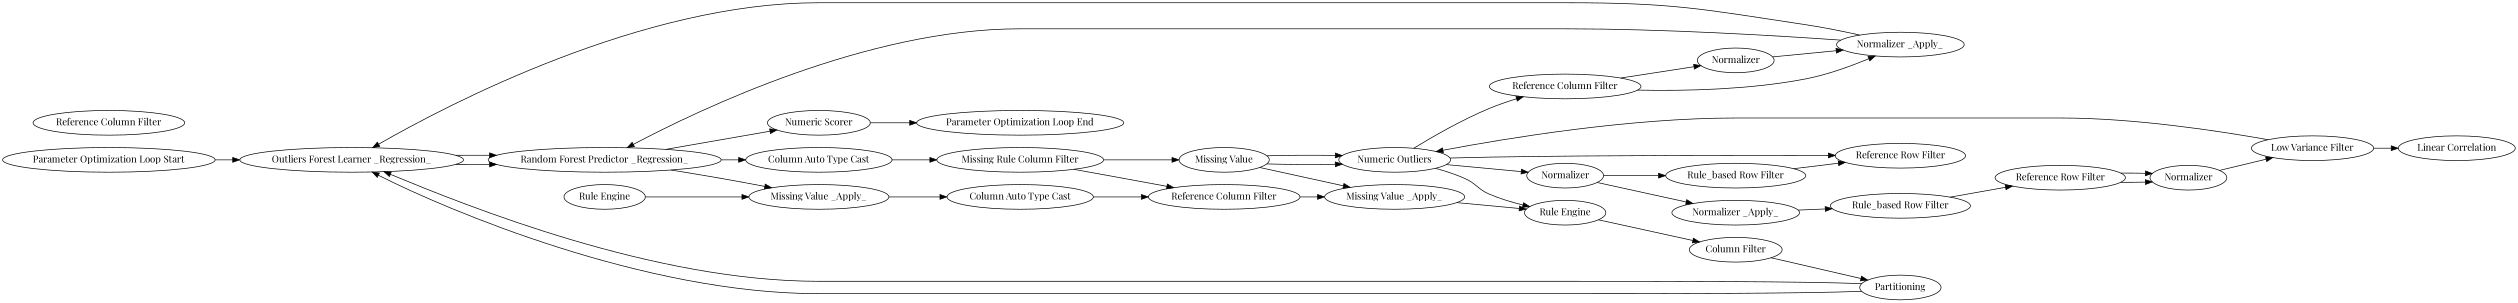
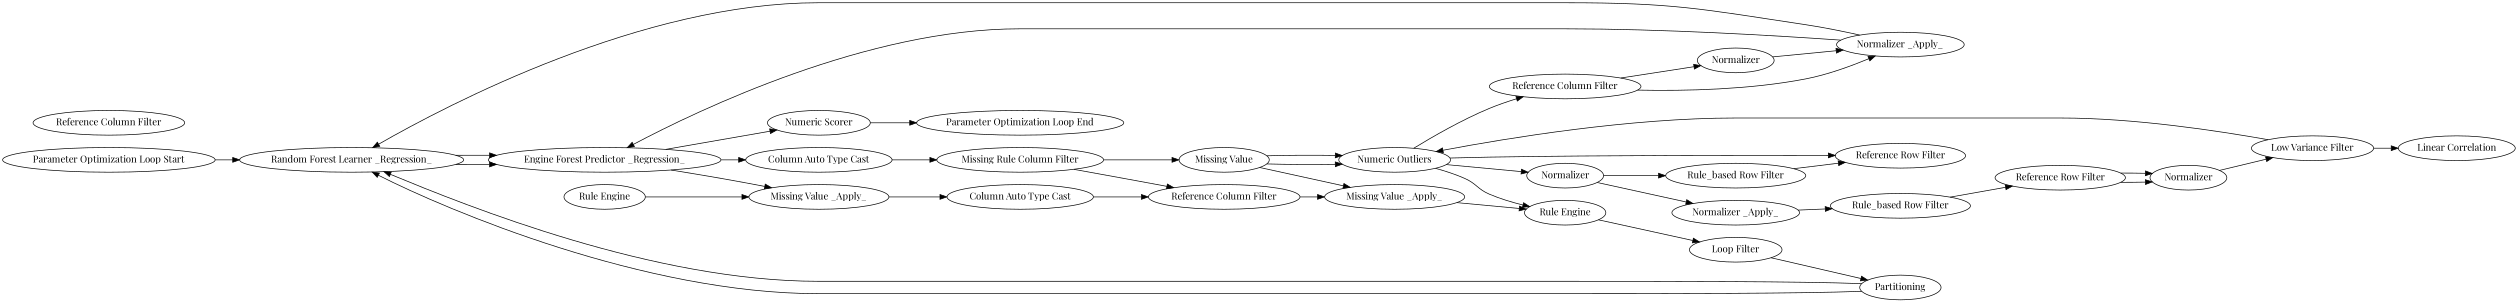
(352, 160) -> (352, 160)
(605, 160) -> (605, 160)
(1736, 250) -> (1736, 250)
